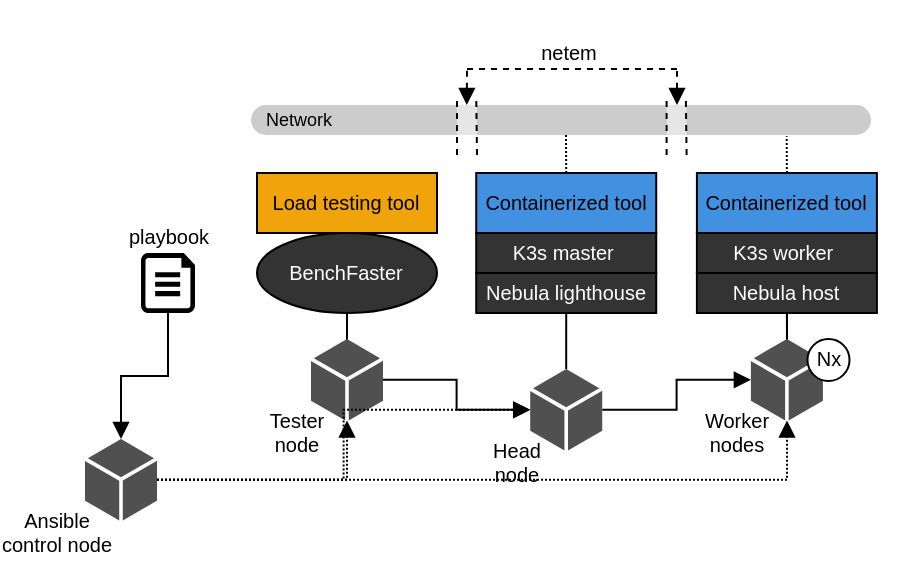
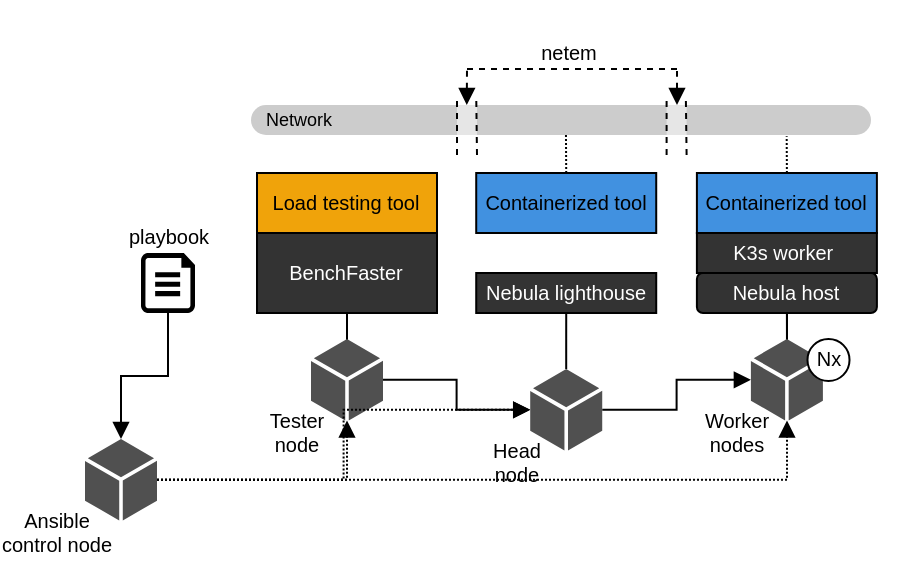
(566, 253) -> none
(347, 273) -> (347, 273)
(787, 293) -> (787, 293)
